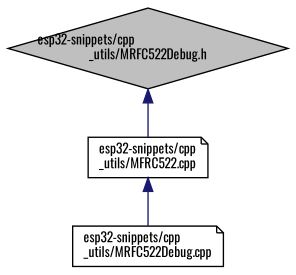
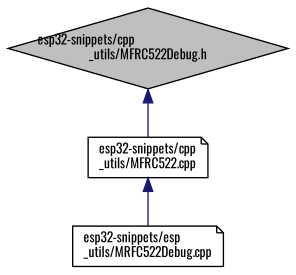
(148, 48) -> (148, 48)
(148, 246) -> (148, 246)
